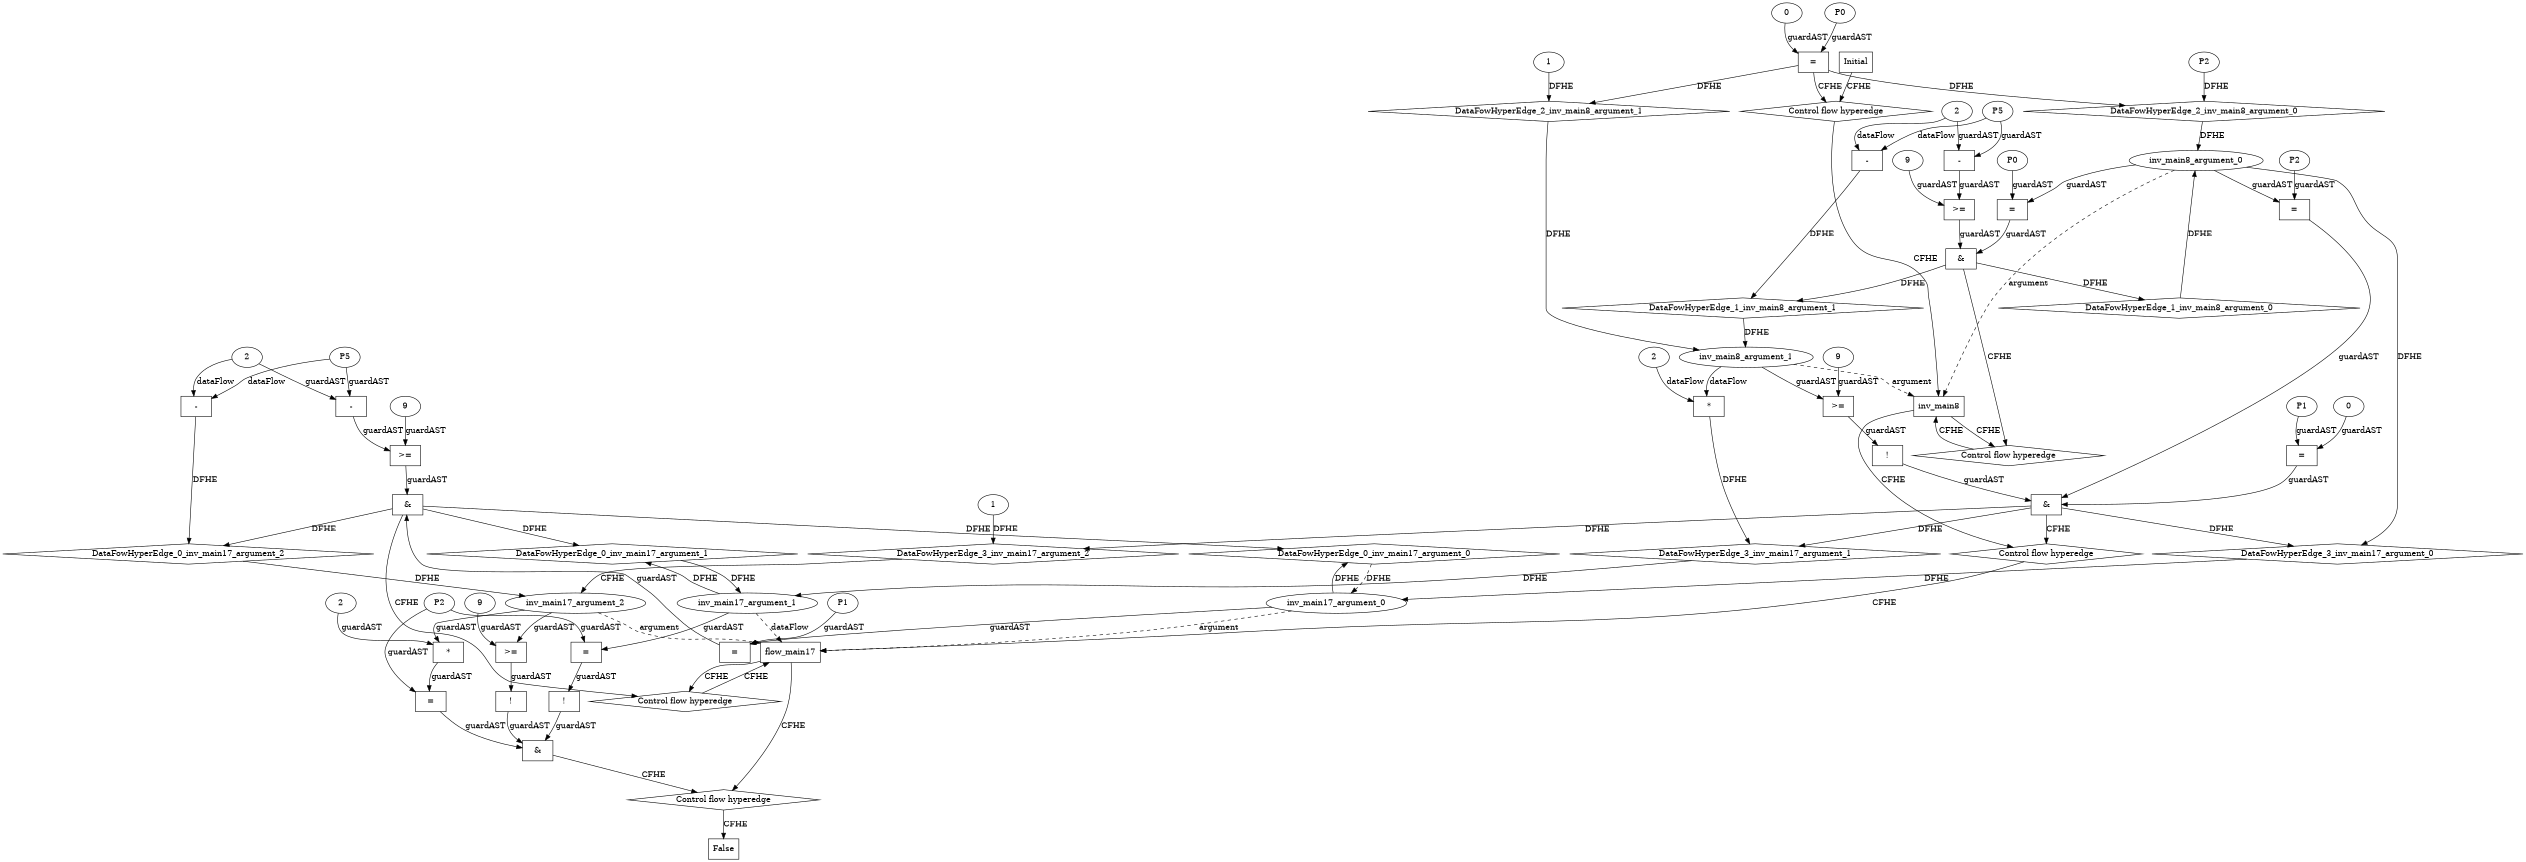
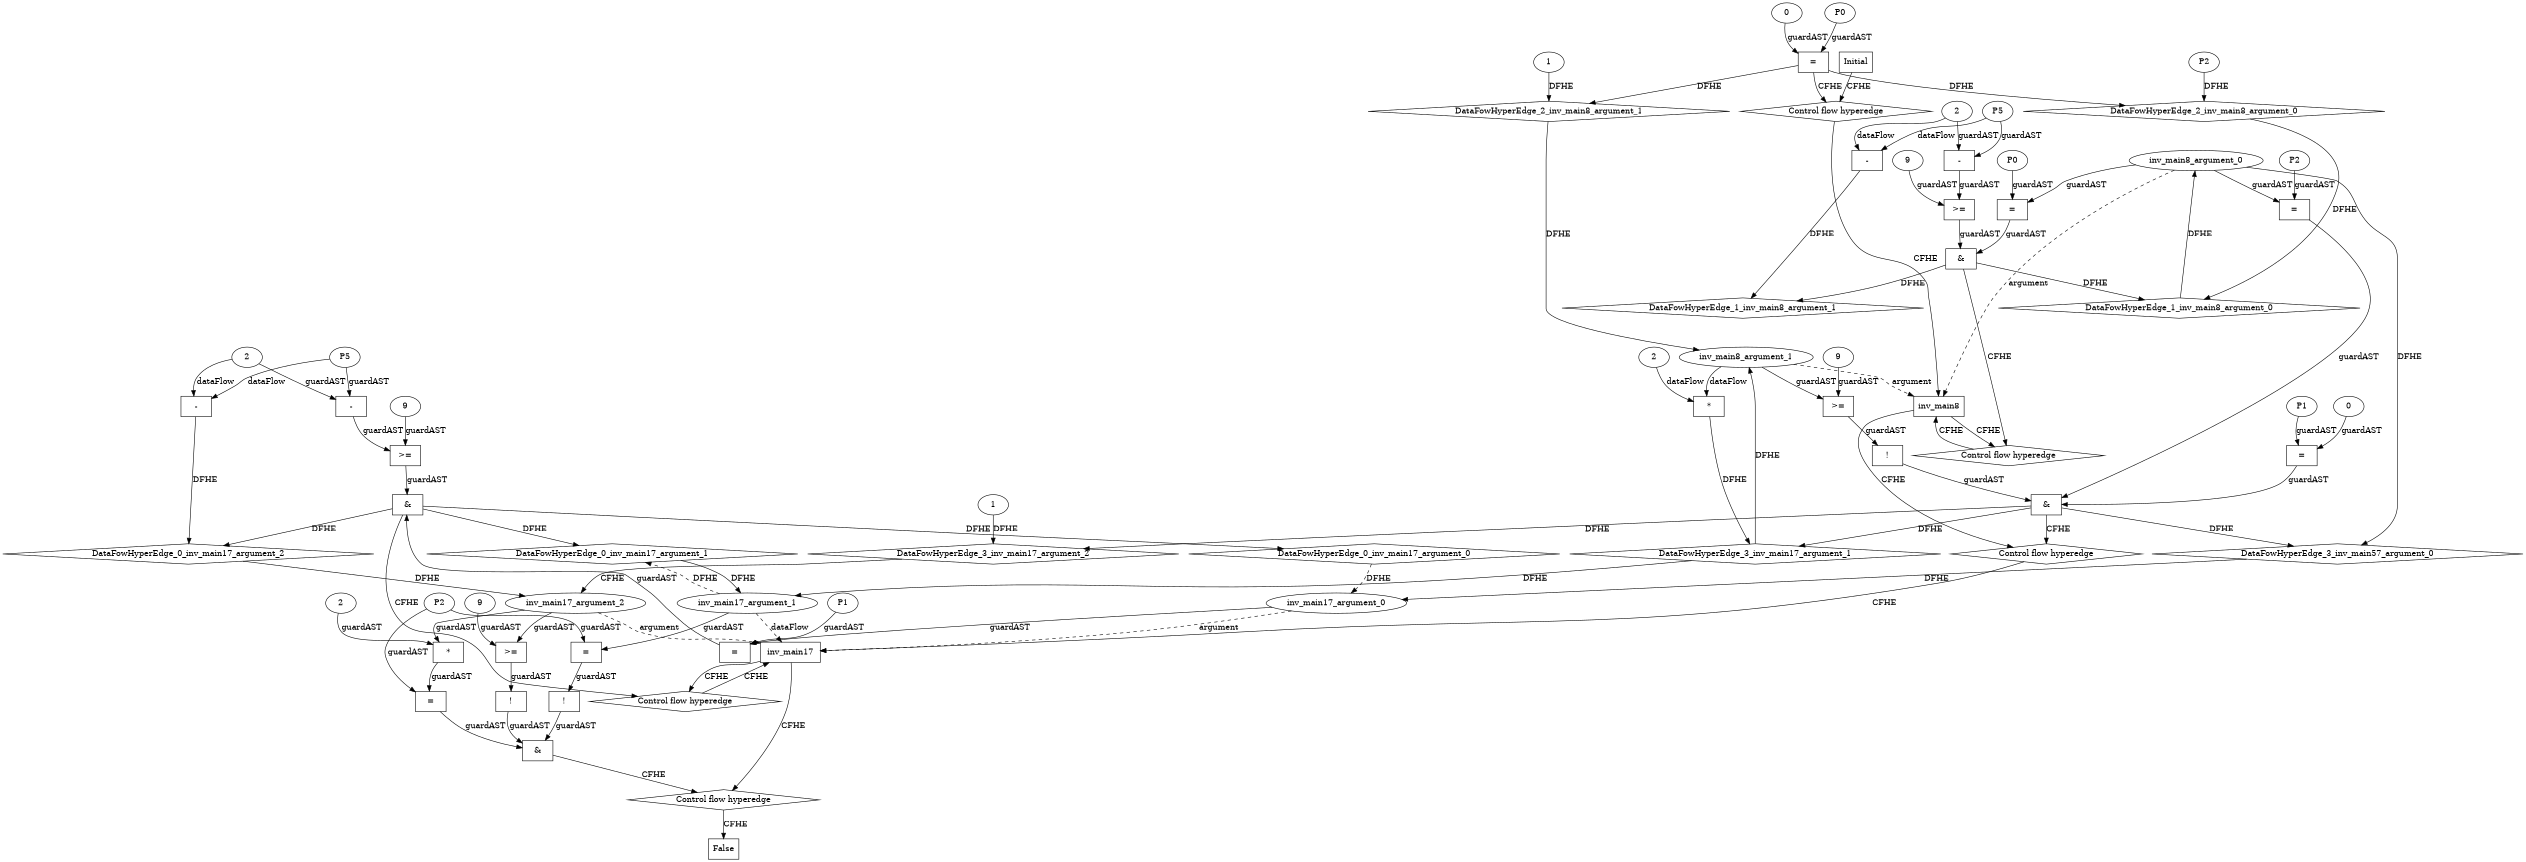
(2201, 133) -> (2327, 211)
(1744, 330) -> (1755, 458)
(2337, 554) -> (2337, 554)
(686, 578) -> (686, 578)
(1333, 578) -> none
(790, 652) -> (790, 652)
